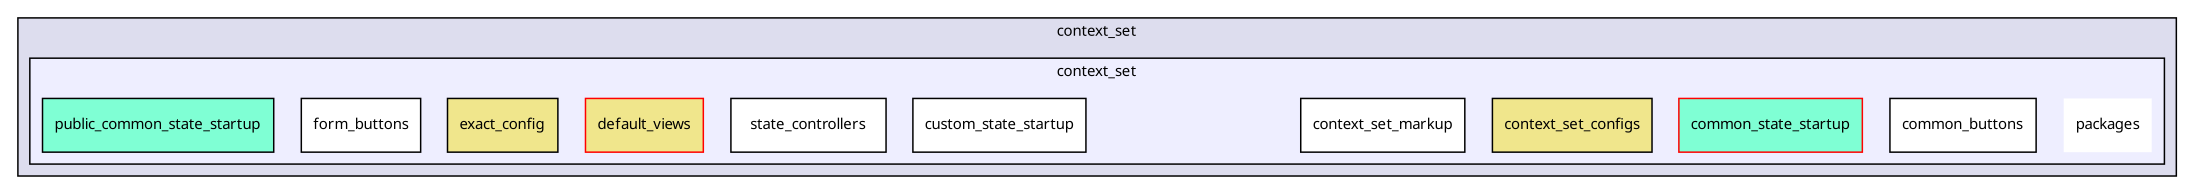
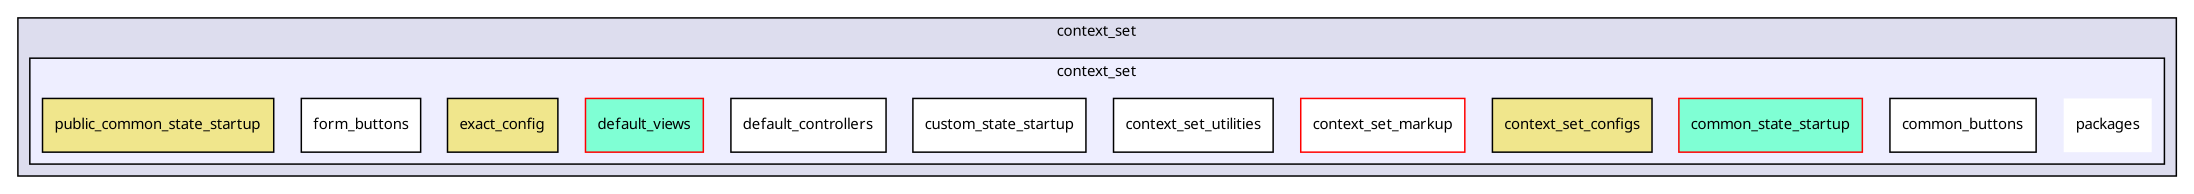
(158, 125) -> (158, 125)
(644, 125) -> (644, 125)
(808, 125) -> (808, 125)
none -> (1193, 125)
(1383, 125) -> (1383, 125)
